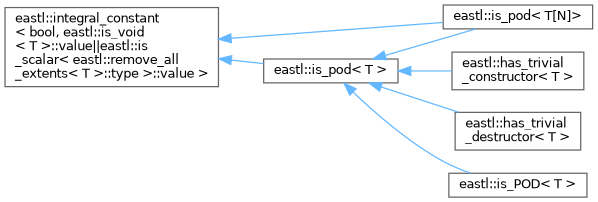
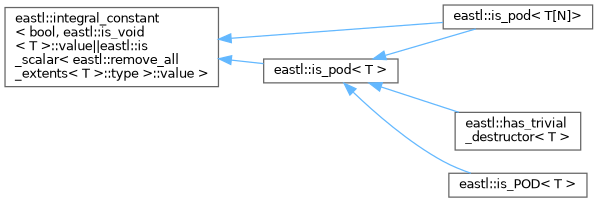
(518, 71) -> none
